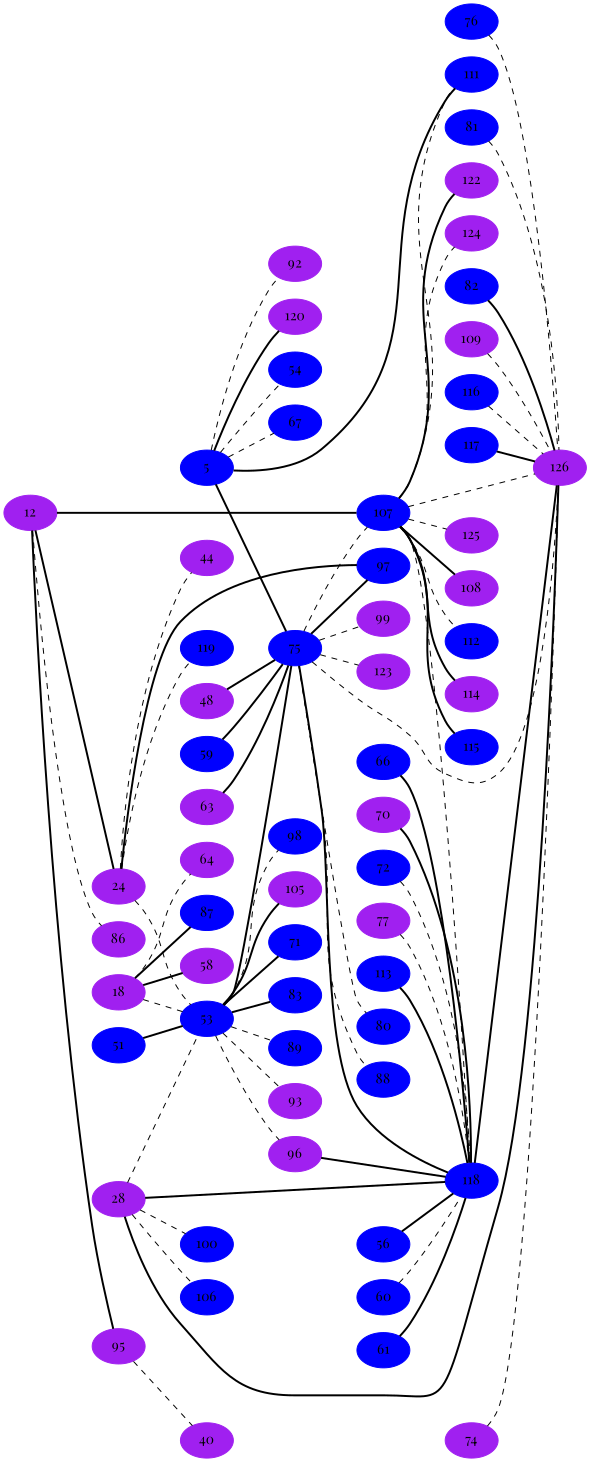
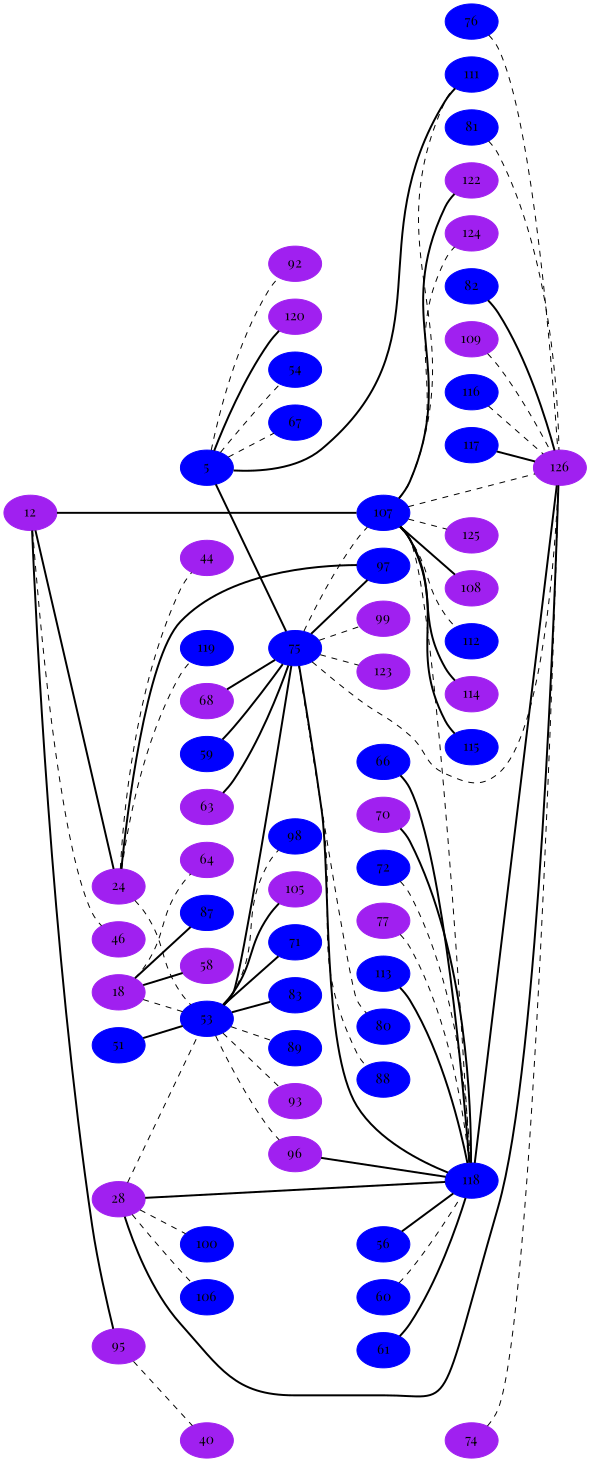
(207, 701) -> (207, 701)
(119, 939) -> (119, 939)
